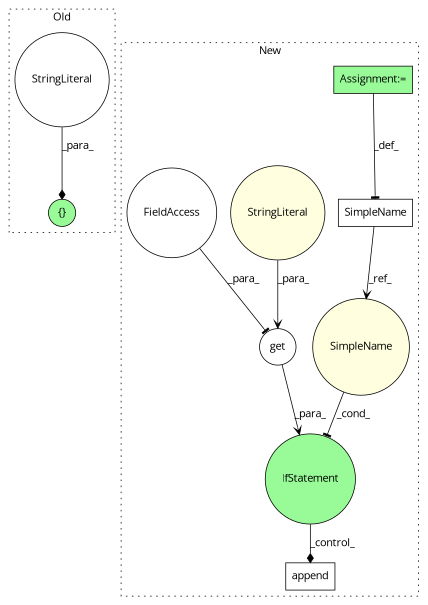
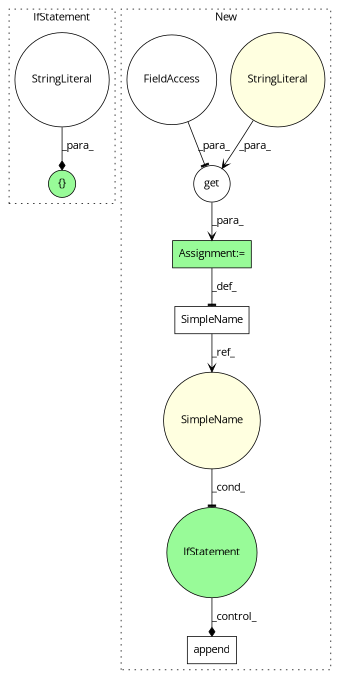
(62, 18) -> (62, 18)
(290, 396) -> (212, 218)
